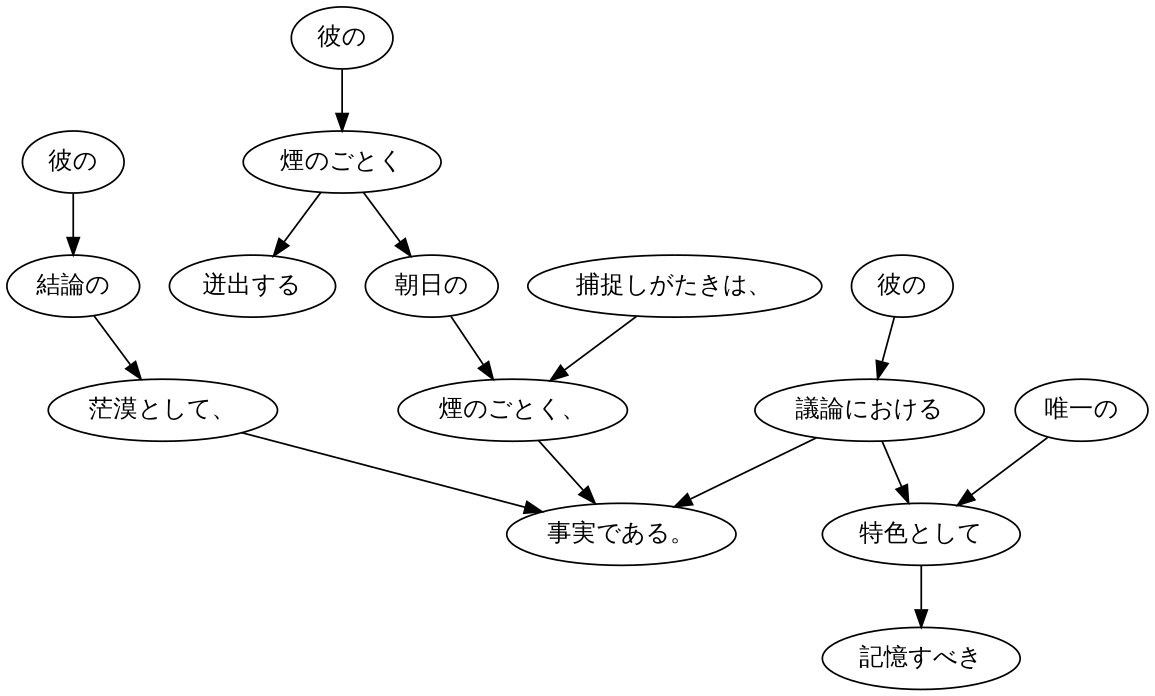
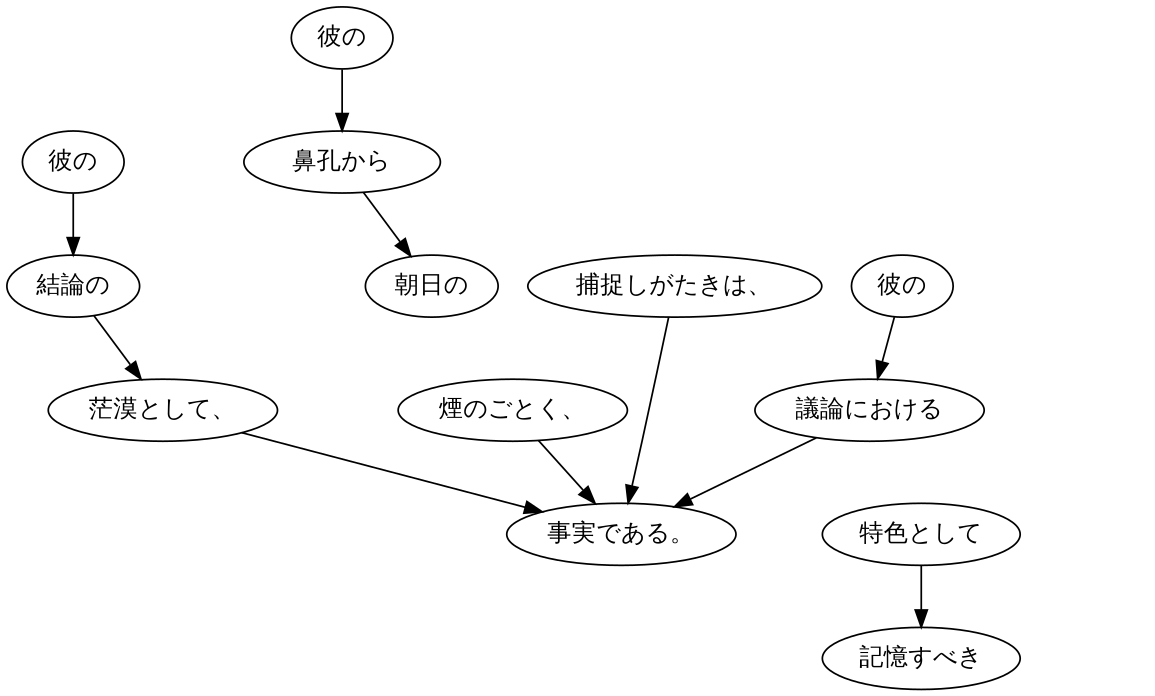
(342, 162) -> (342, 162)
(253, 286) -> none
(467, 340) -> none
(600, 343) -> (651, 402)
(1082, 410) -> none
(892, 464) -> none
